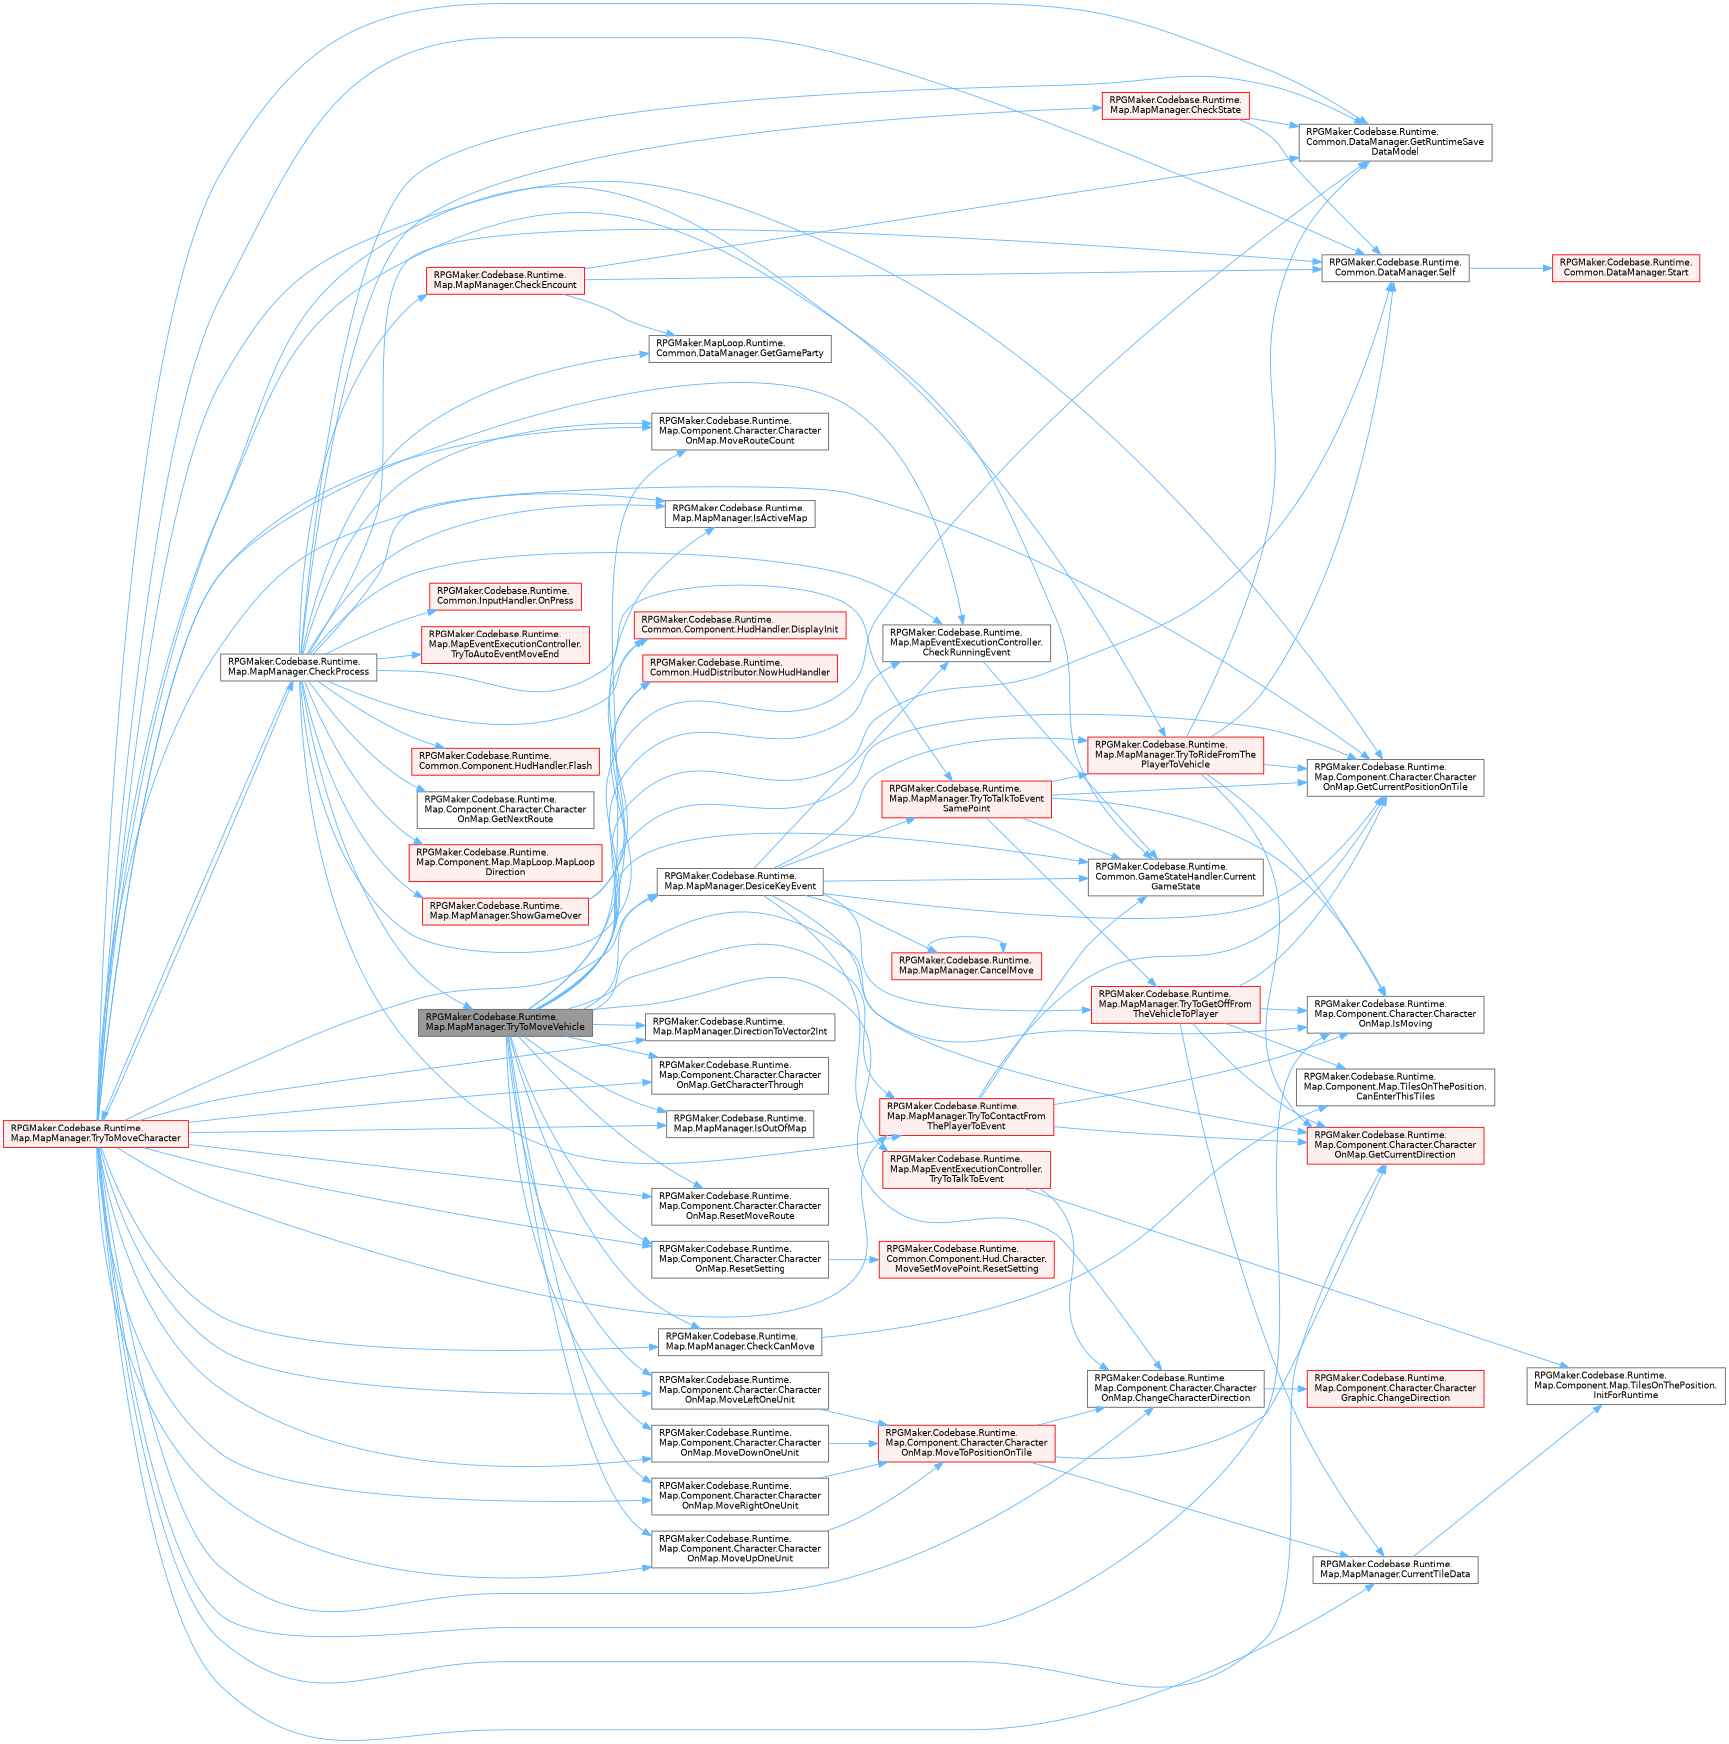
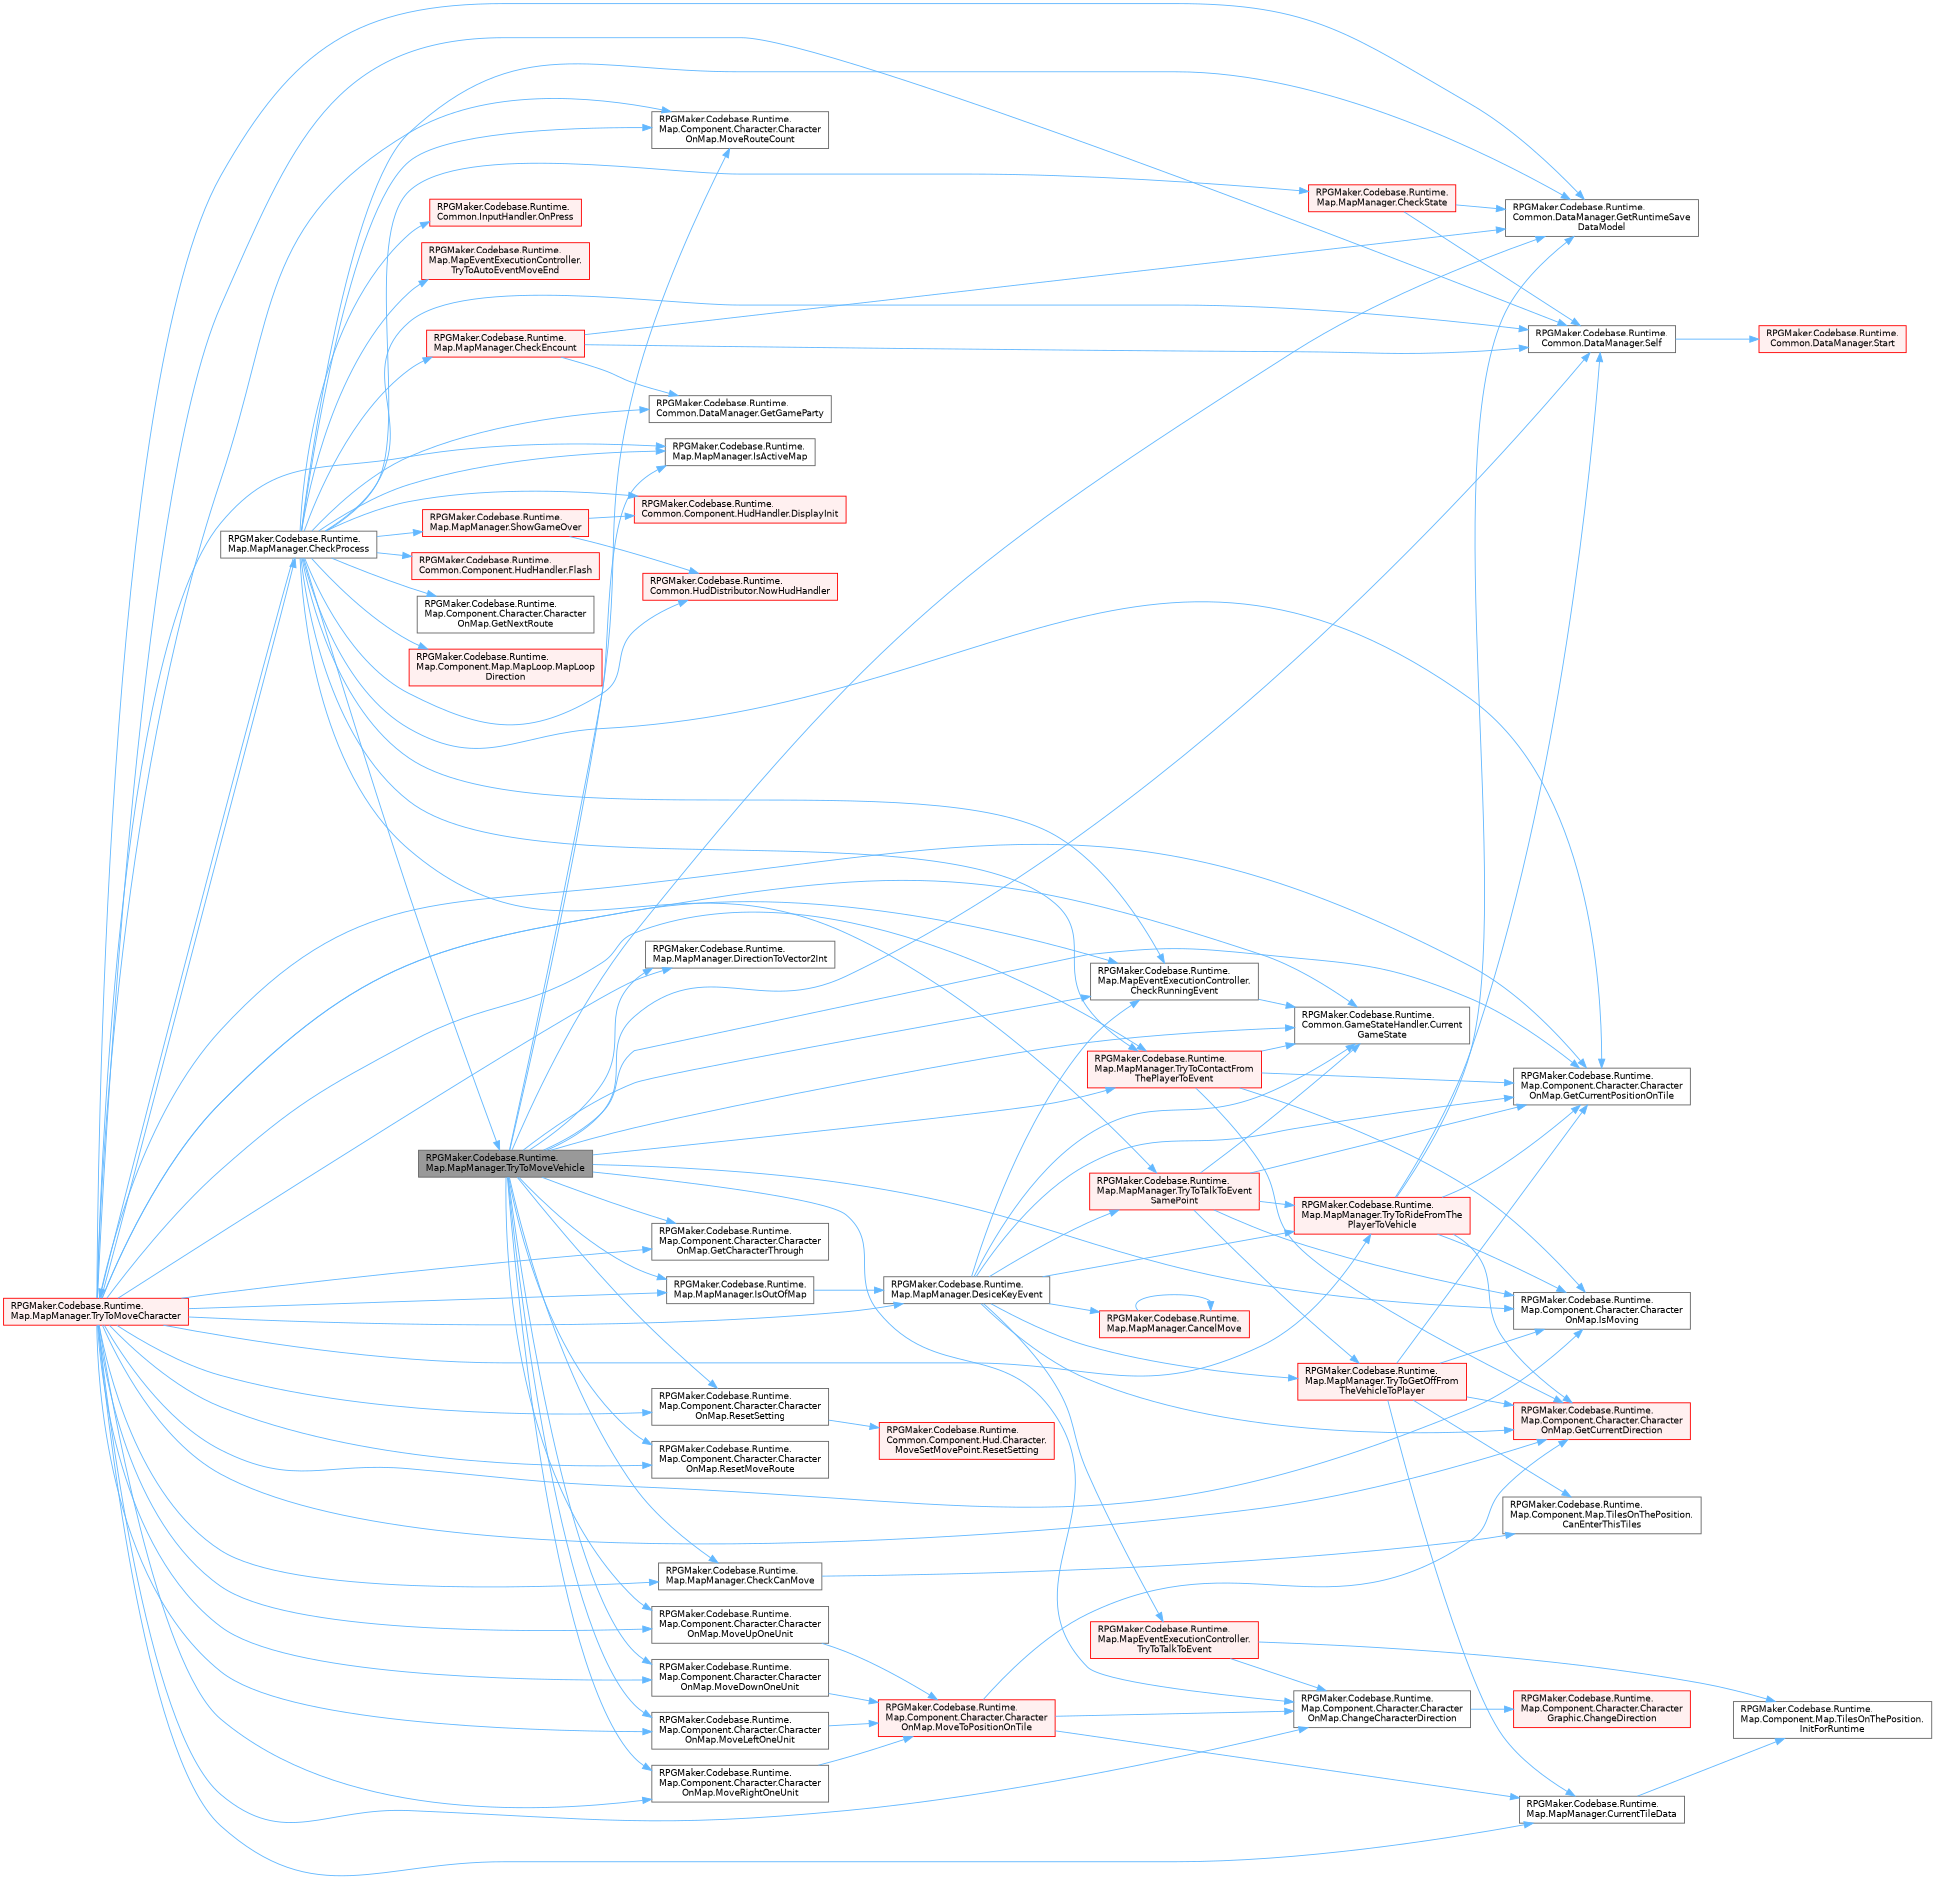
(740, 349) -> (740, 409)
(618, 955) -> (844, 1290)
